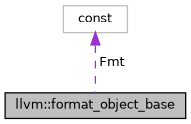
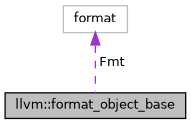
(95, 19) -> (95, 19)
